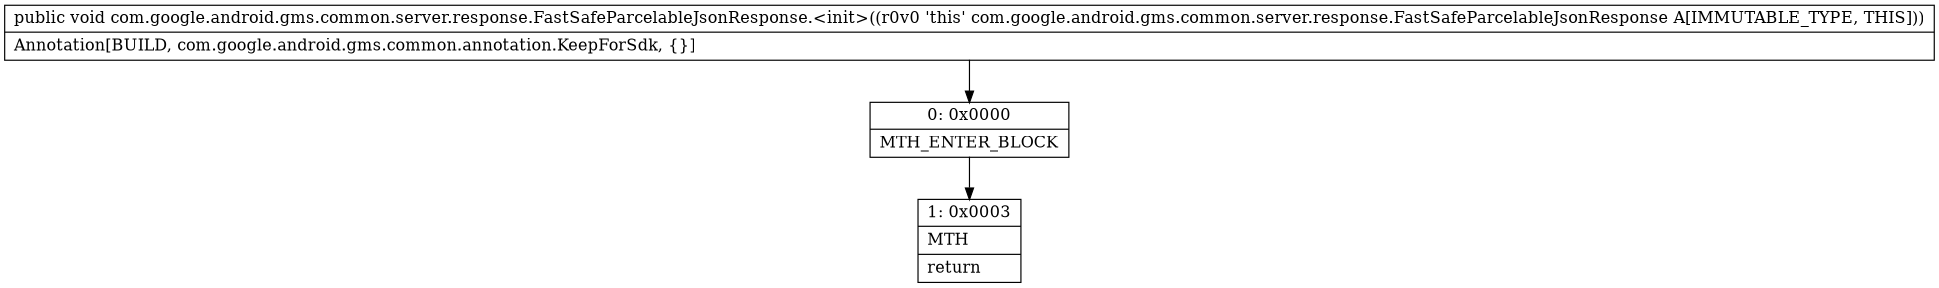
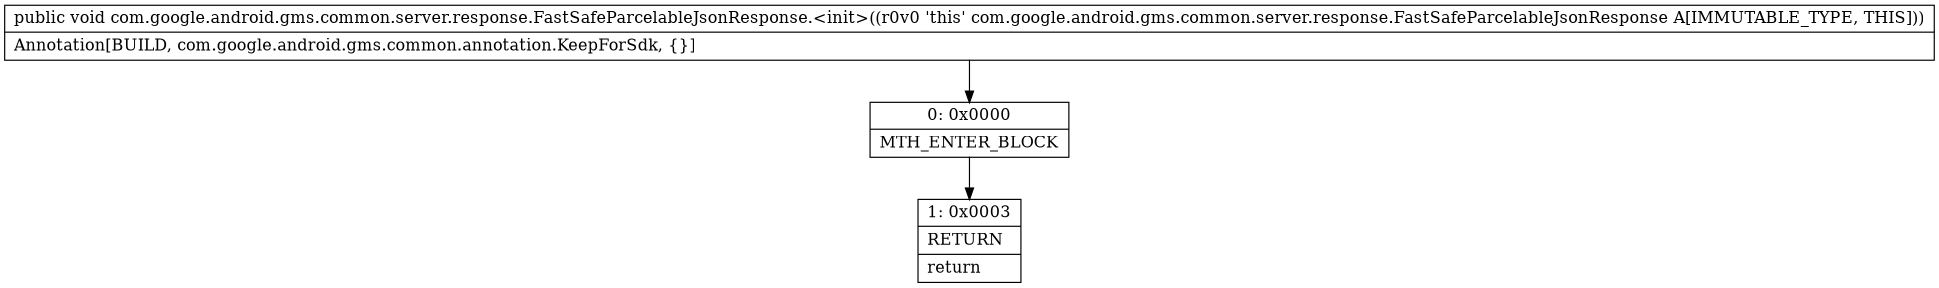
(948, 240) -> (965, 240)
